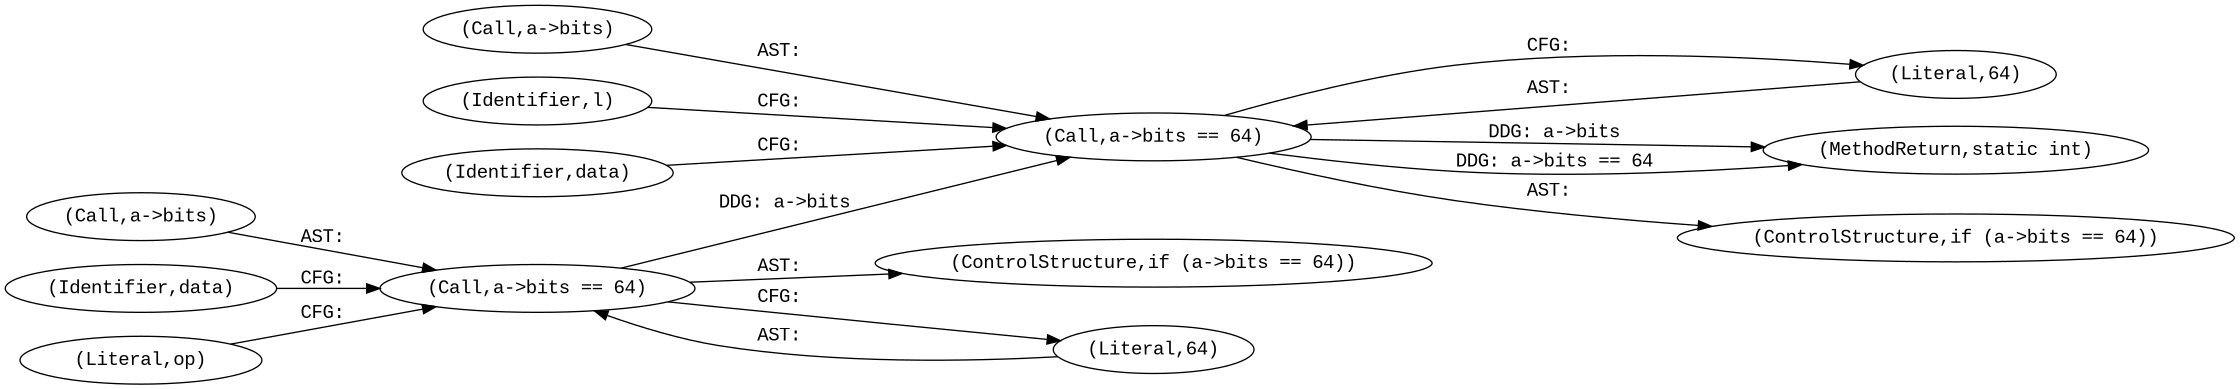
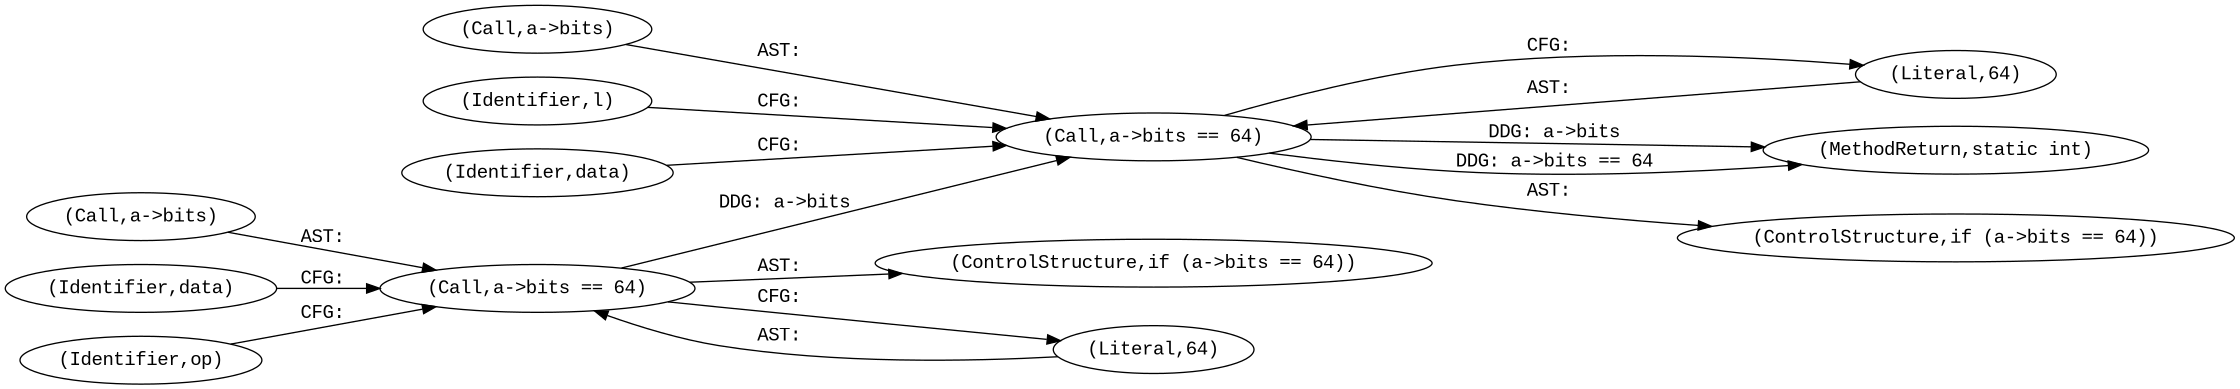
(141, 360) -> (141, 360)
